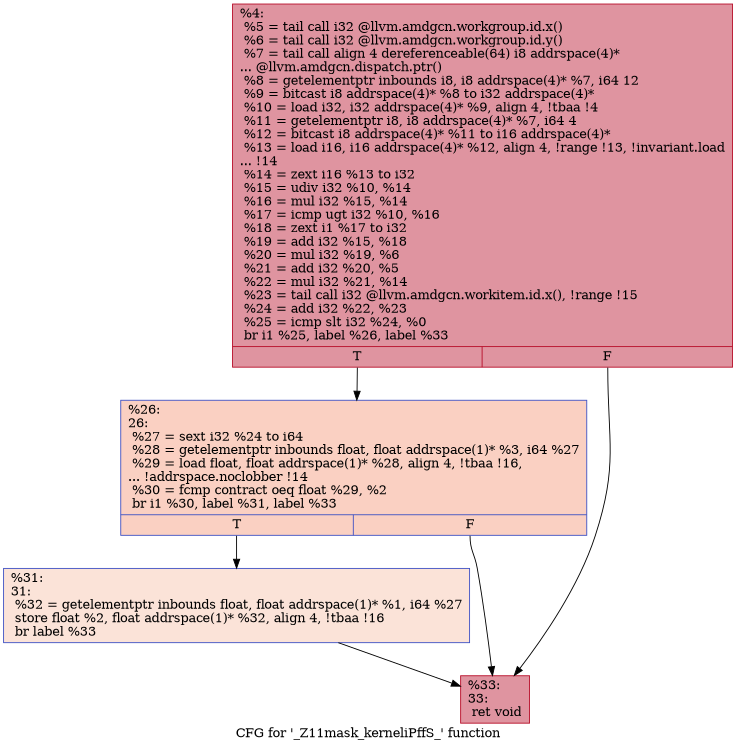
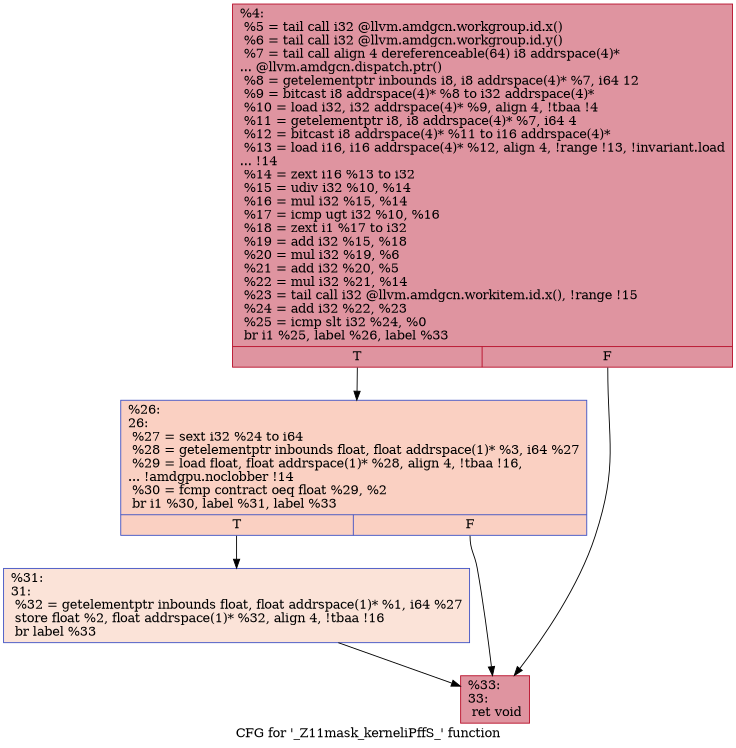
(218, 477) -> (211, 477)
